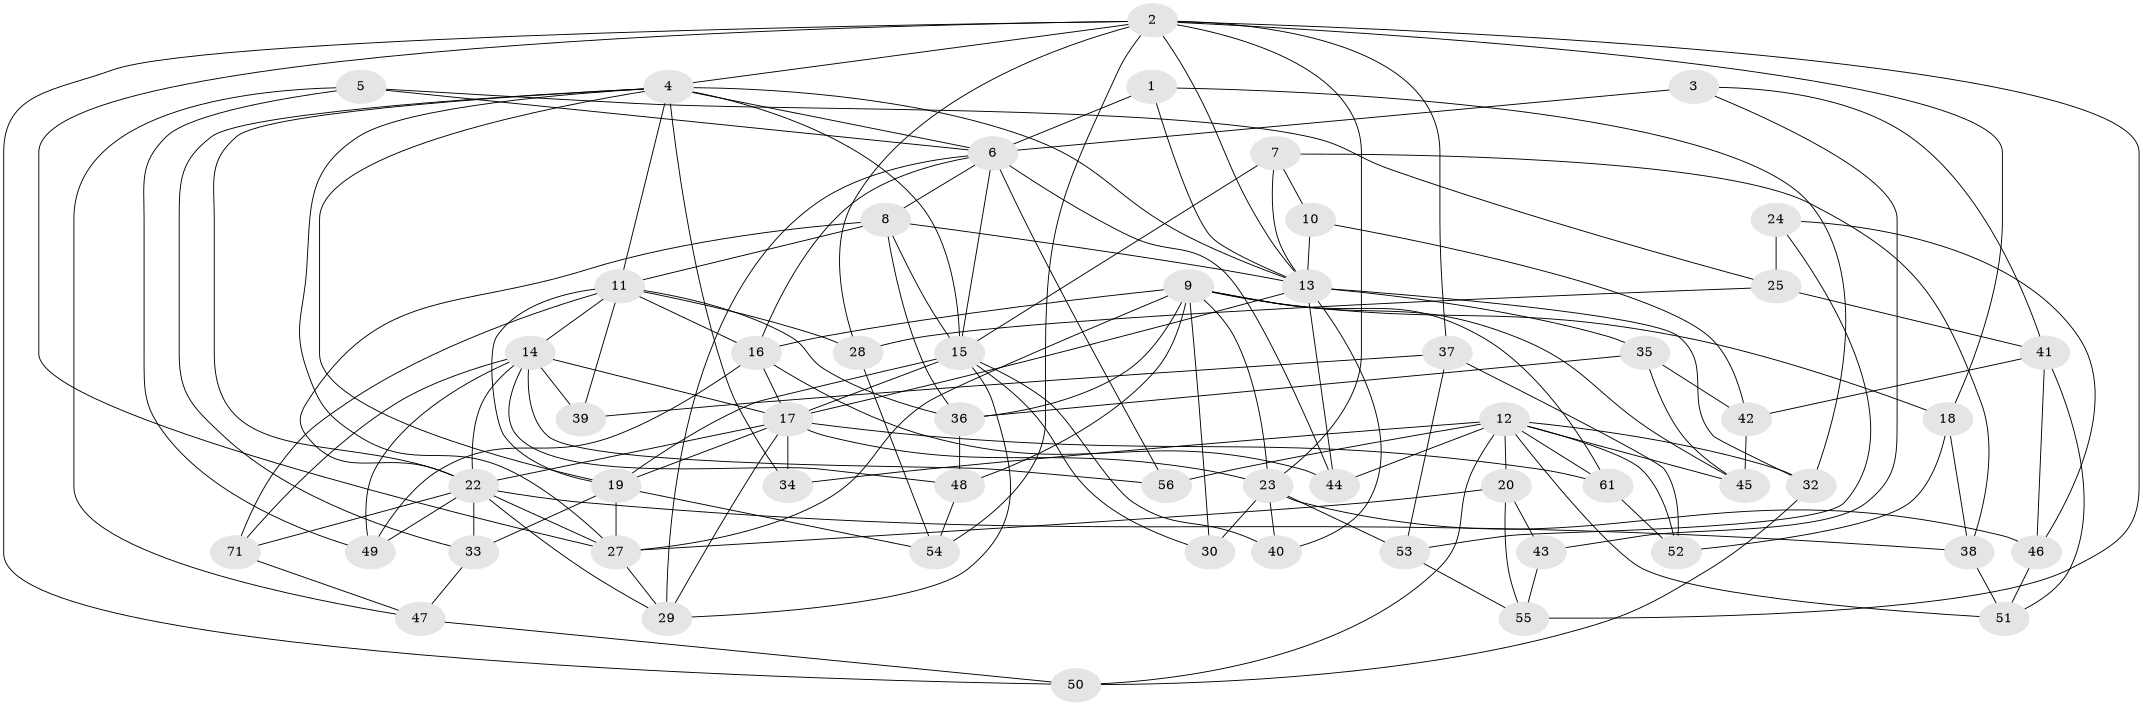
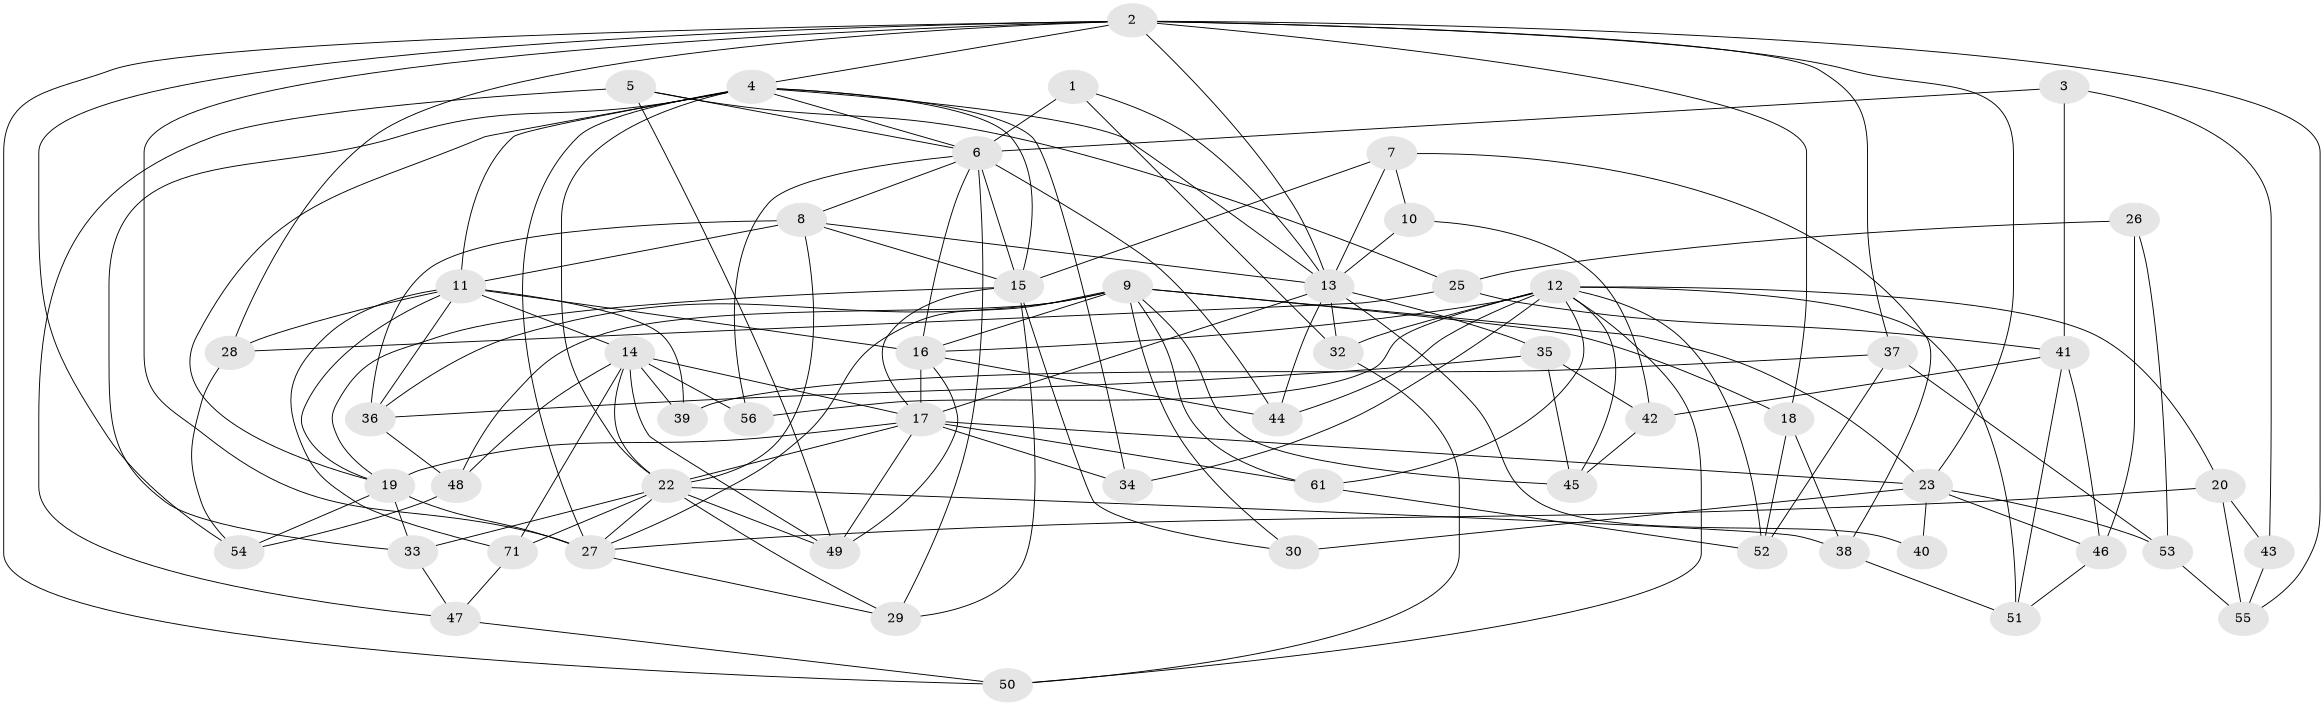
(1776, 220) -> (2134, 220)
none -> (1240, 333)
(1106, 473) -> none
(722, 522) -> (878, 486)
